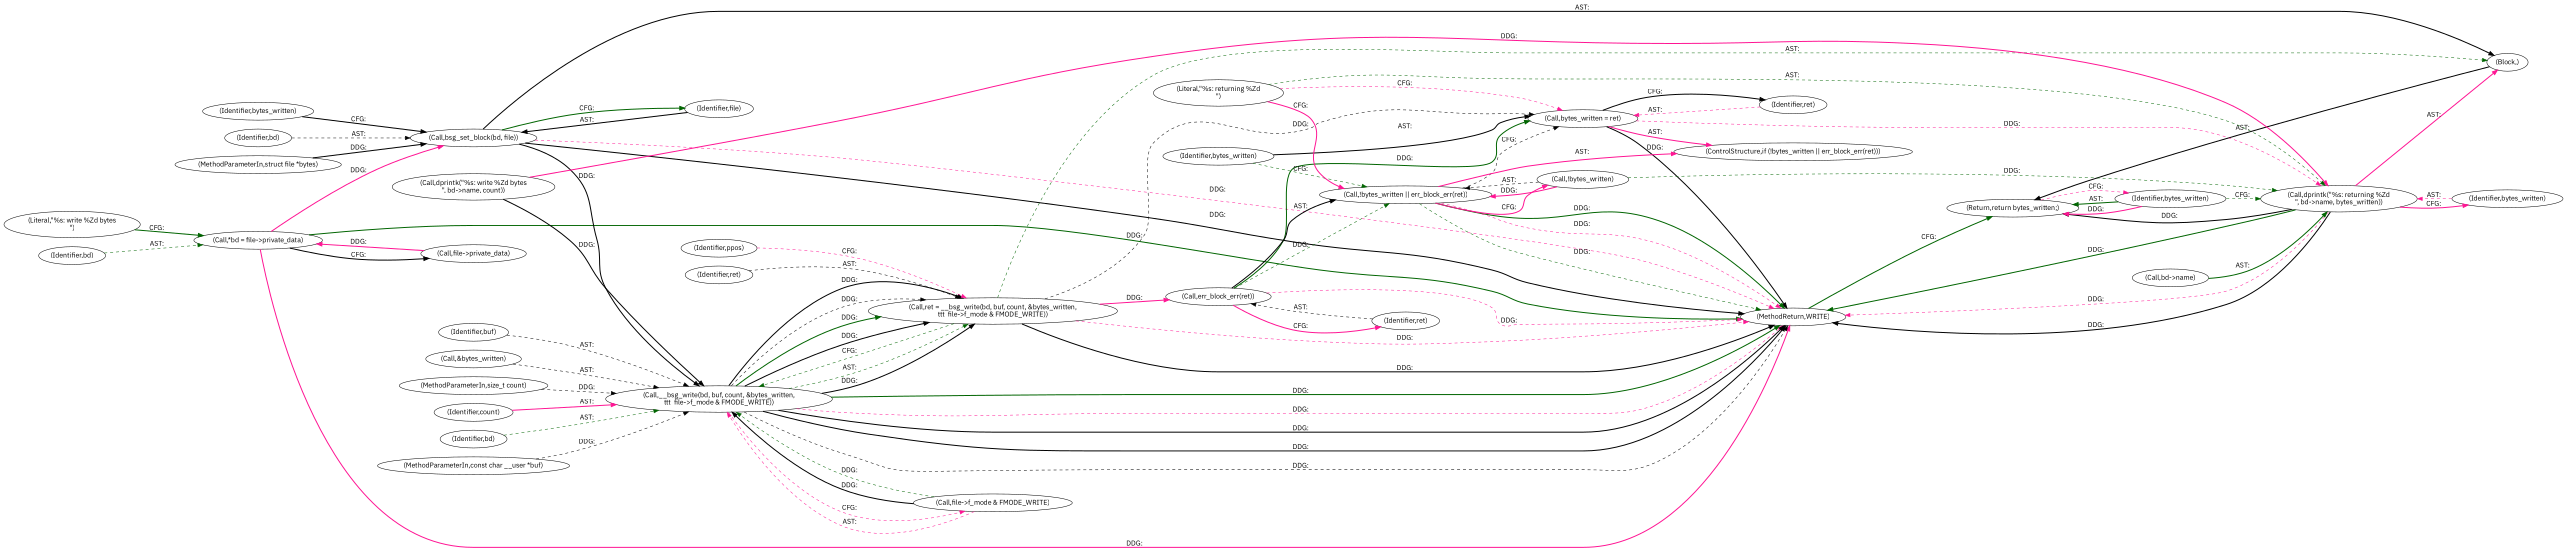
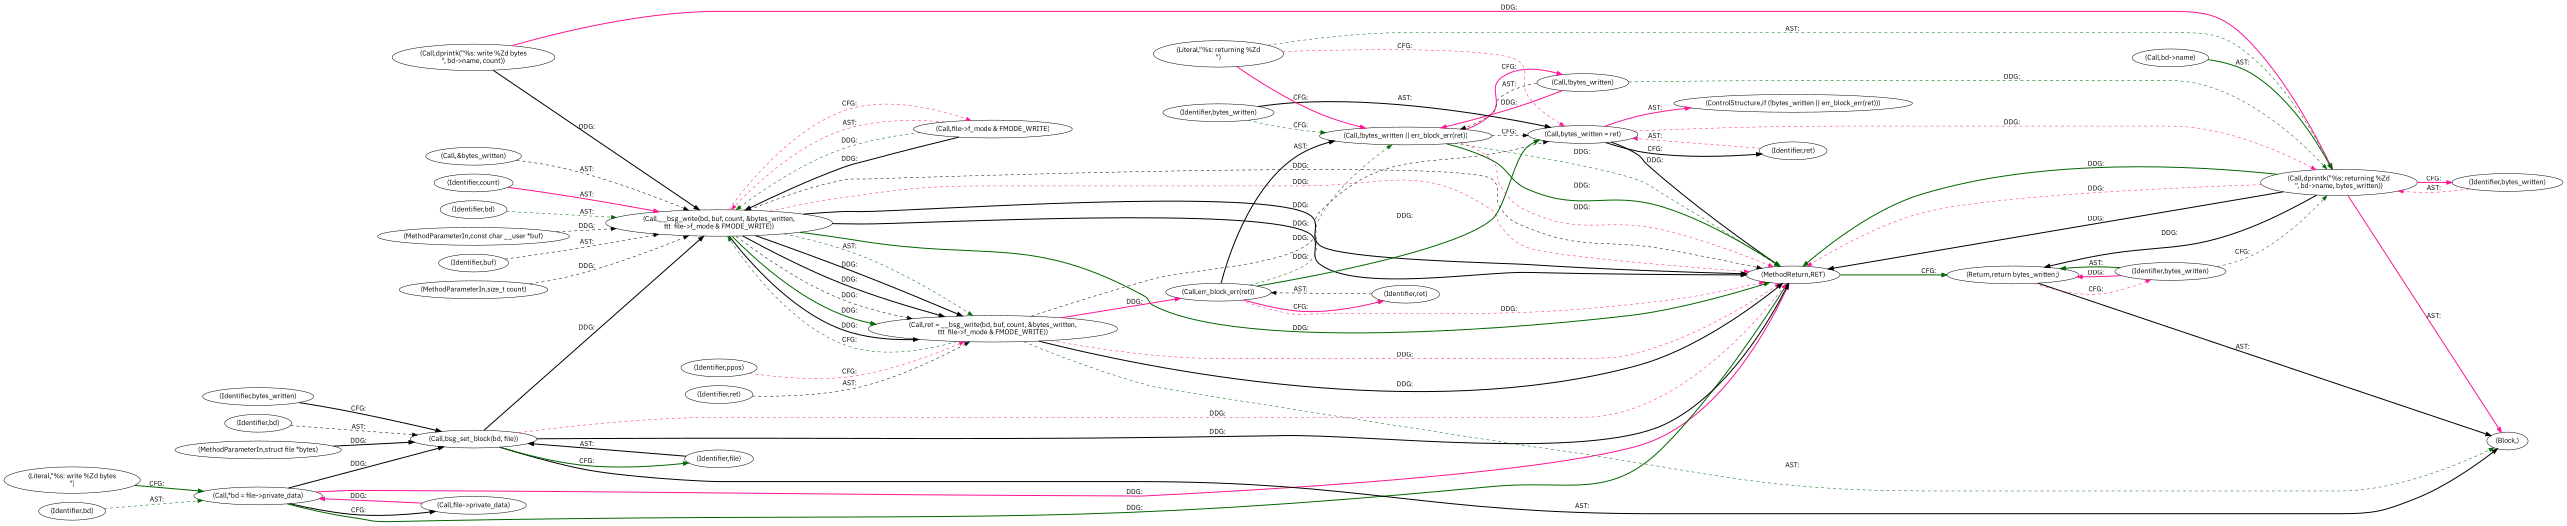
(2275, 125) -> (2262, 359)
(1554, 163) -> none
(351, 182) -> (364, 468)
(1793, 317) -> (1793, 275)
